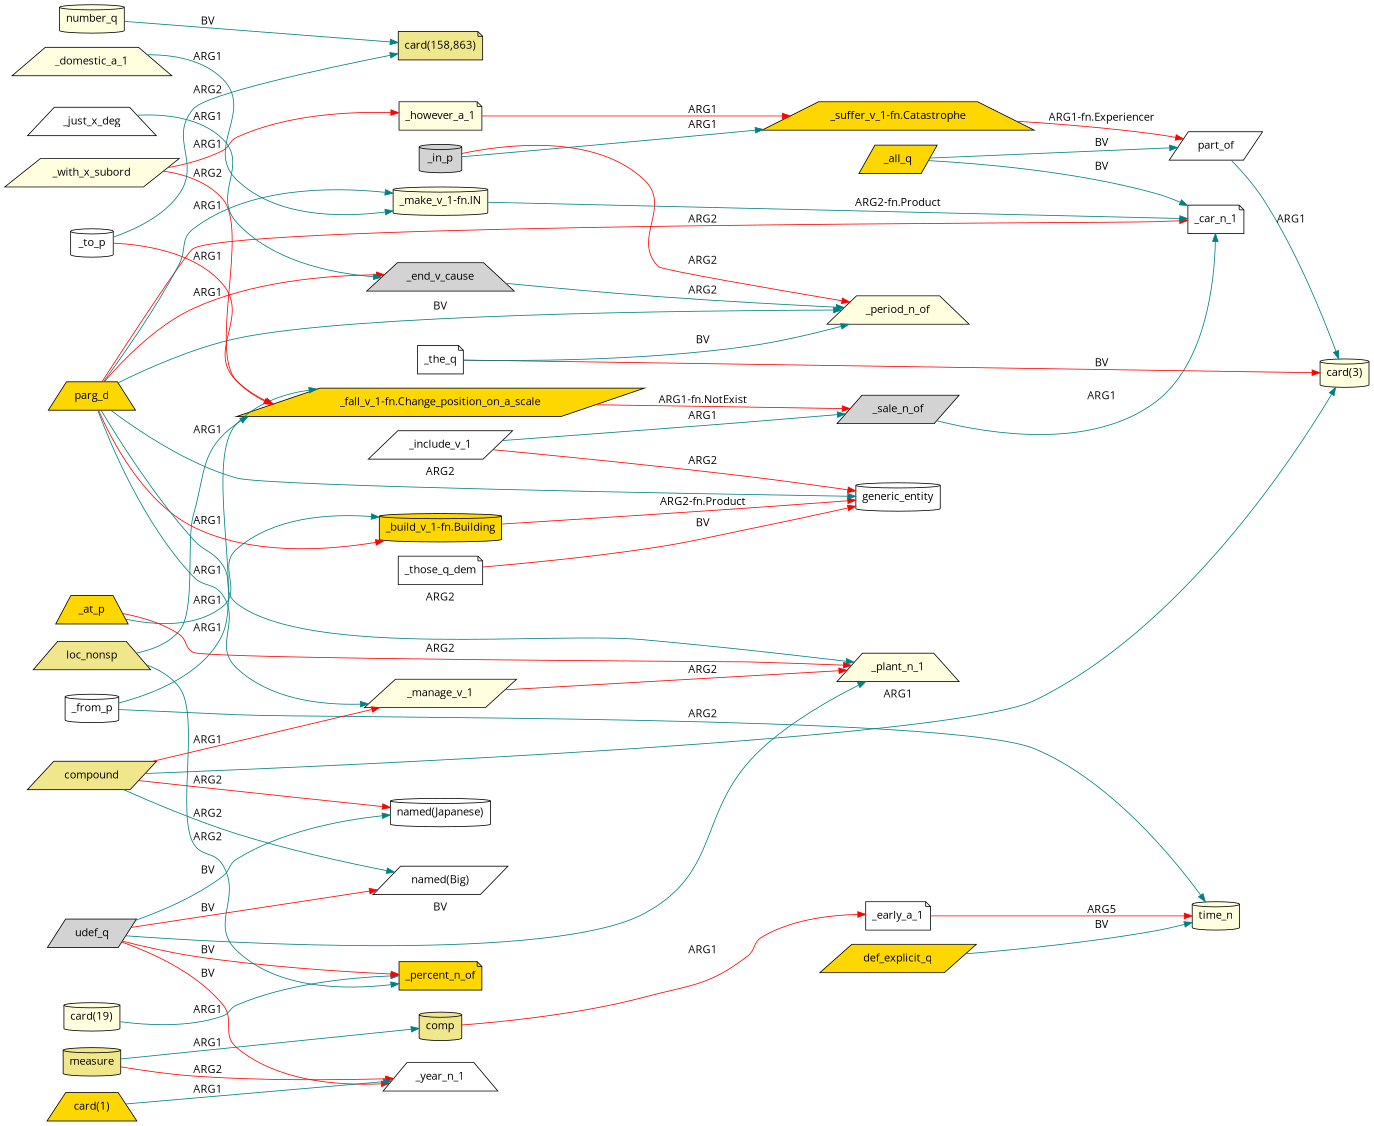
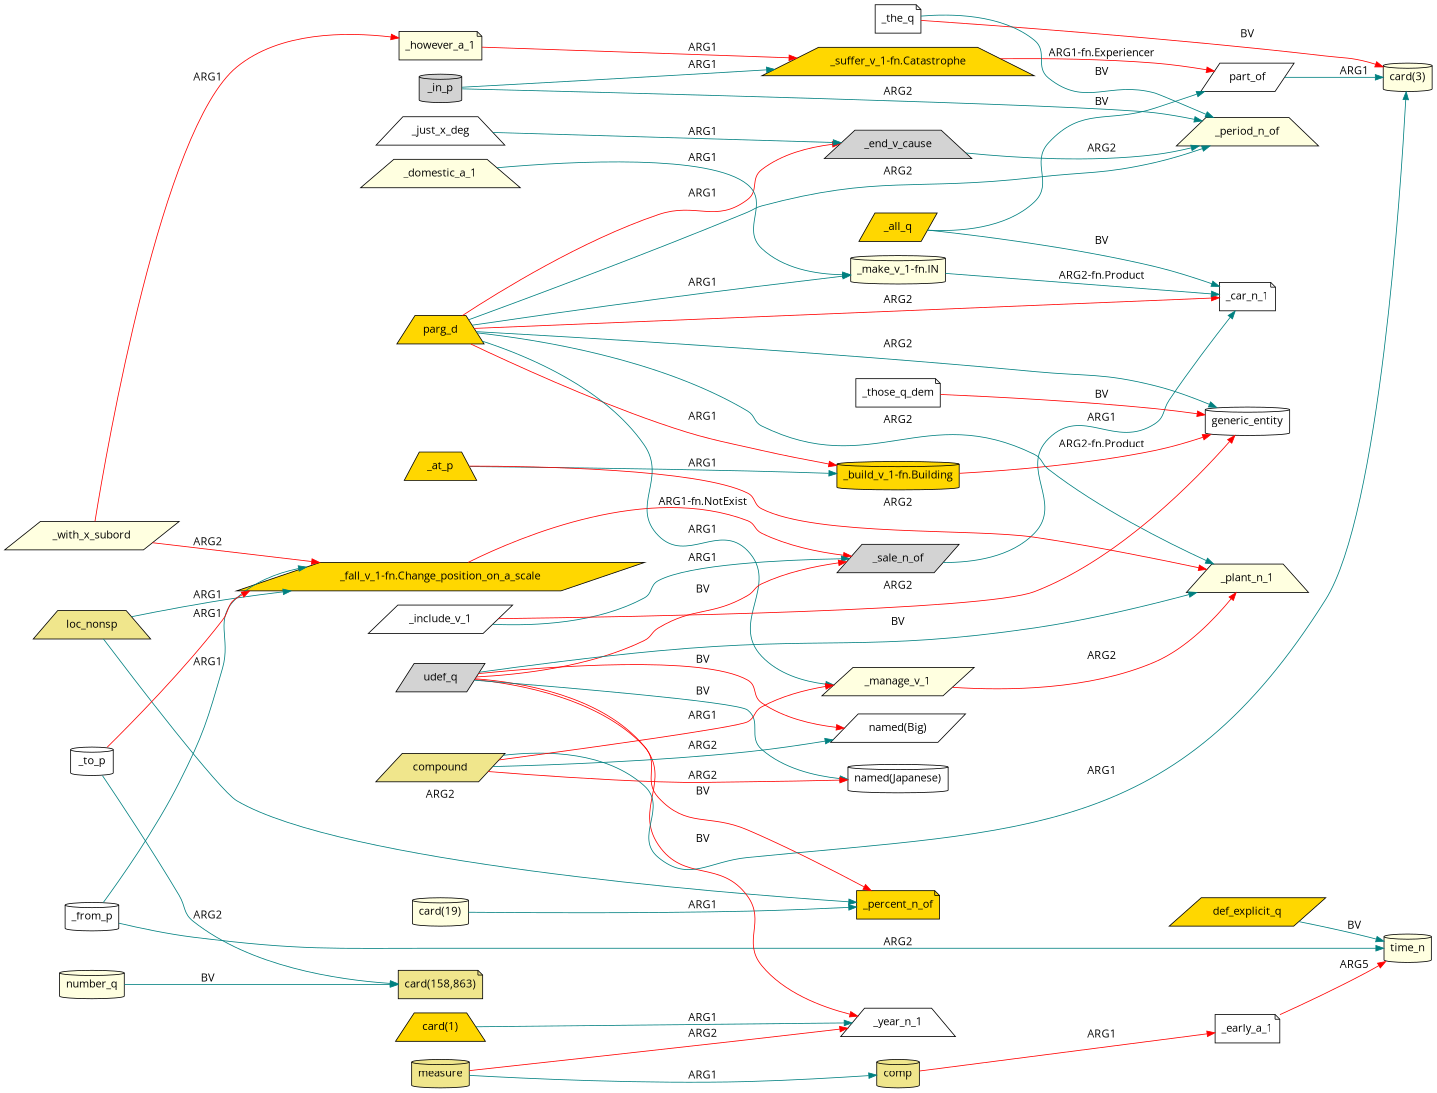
(652, 221) -> (829, 99)
(440, 306) -> (898, 172)
none -> (659, 627)
